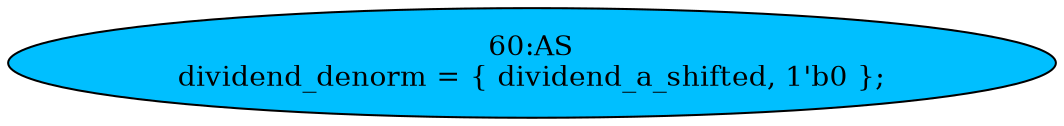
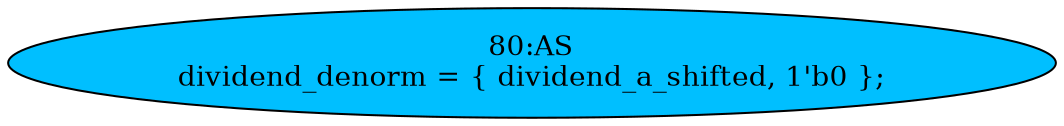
(532, 63) -> (532, 63)
